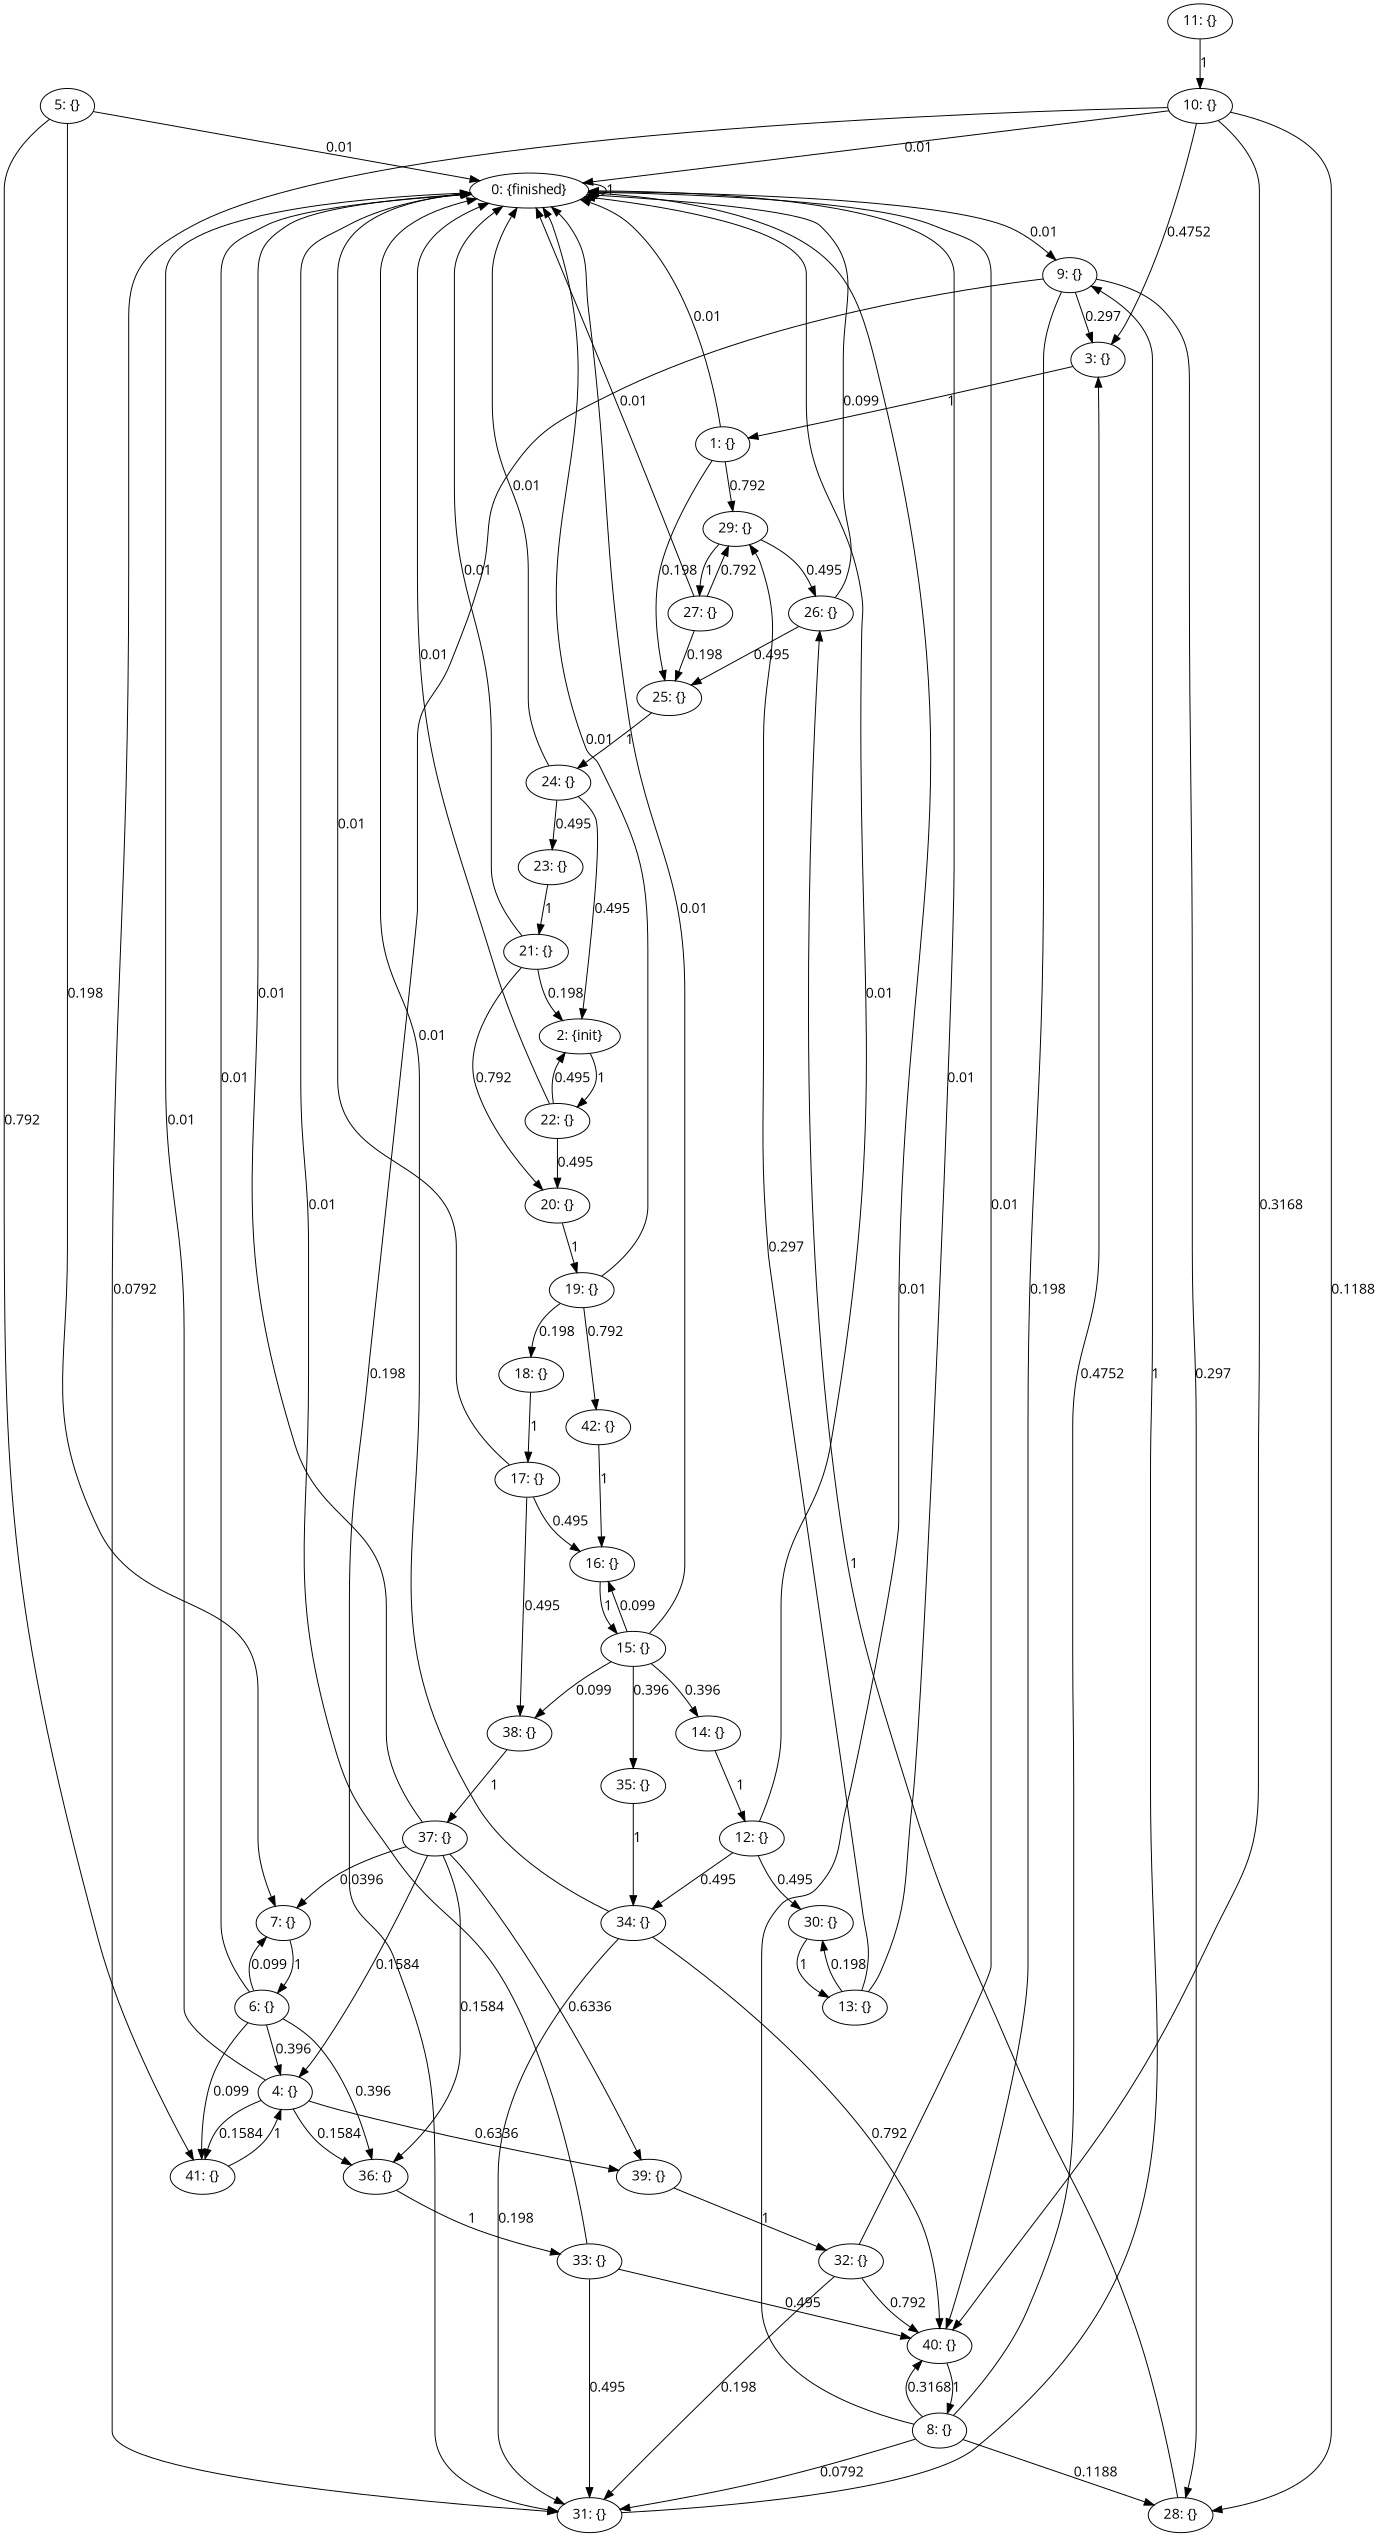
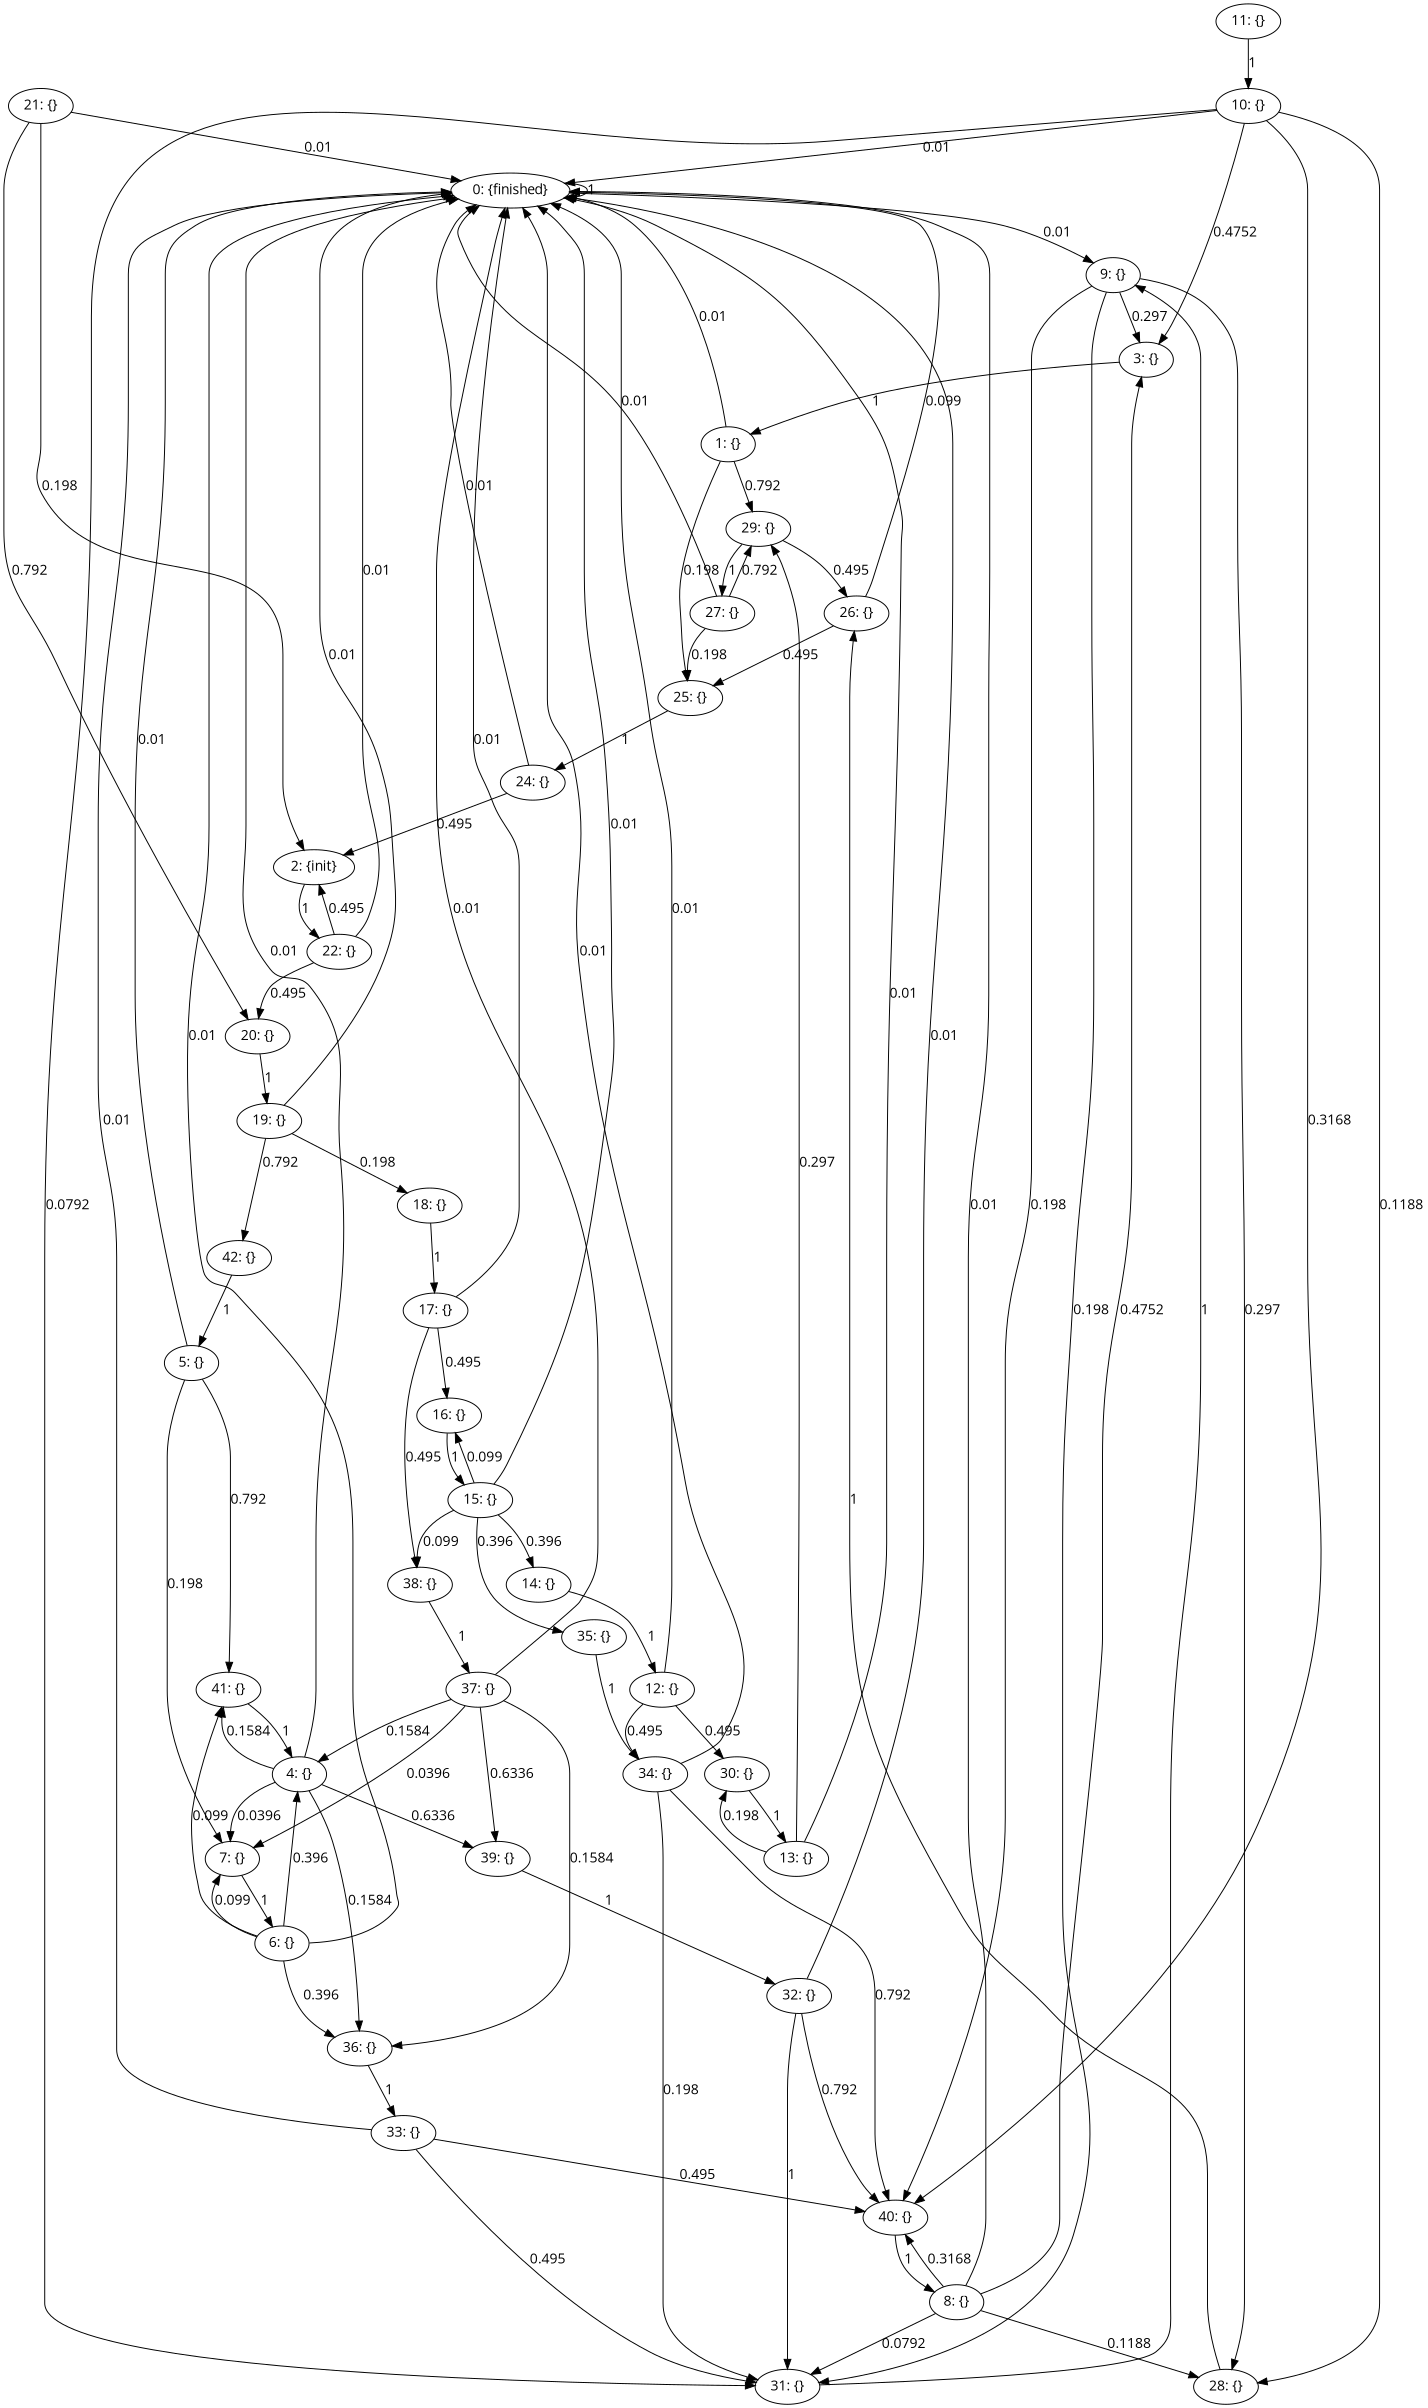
(551, 867) -> none
(600, 1491) -> (217, 1306)
none -> (245, 1800)
(739, 2388) -> (792, 2175)
